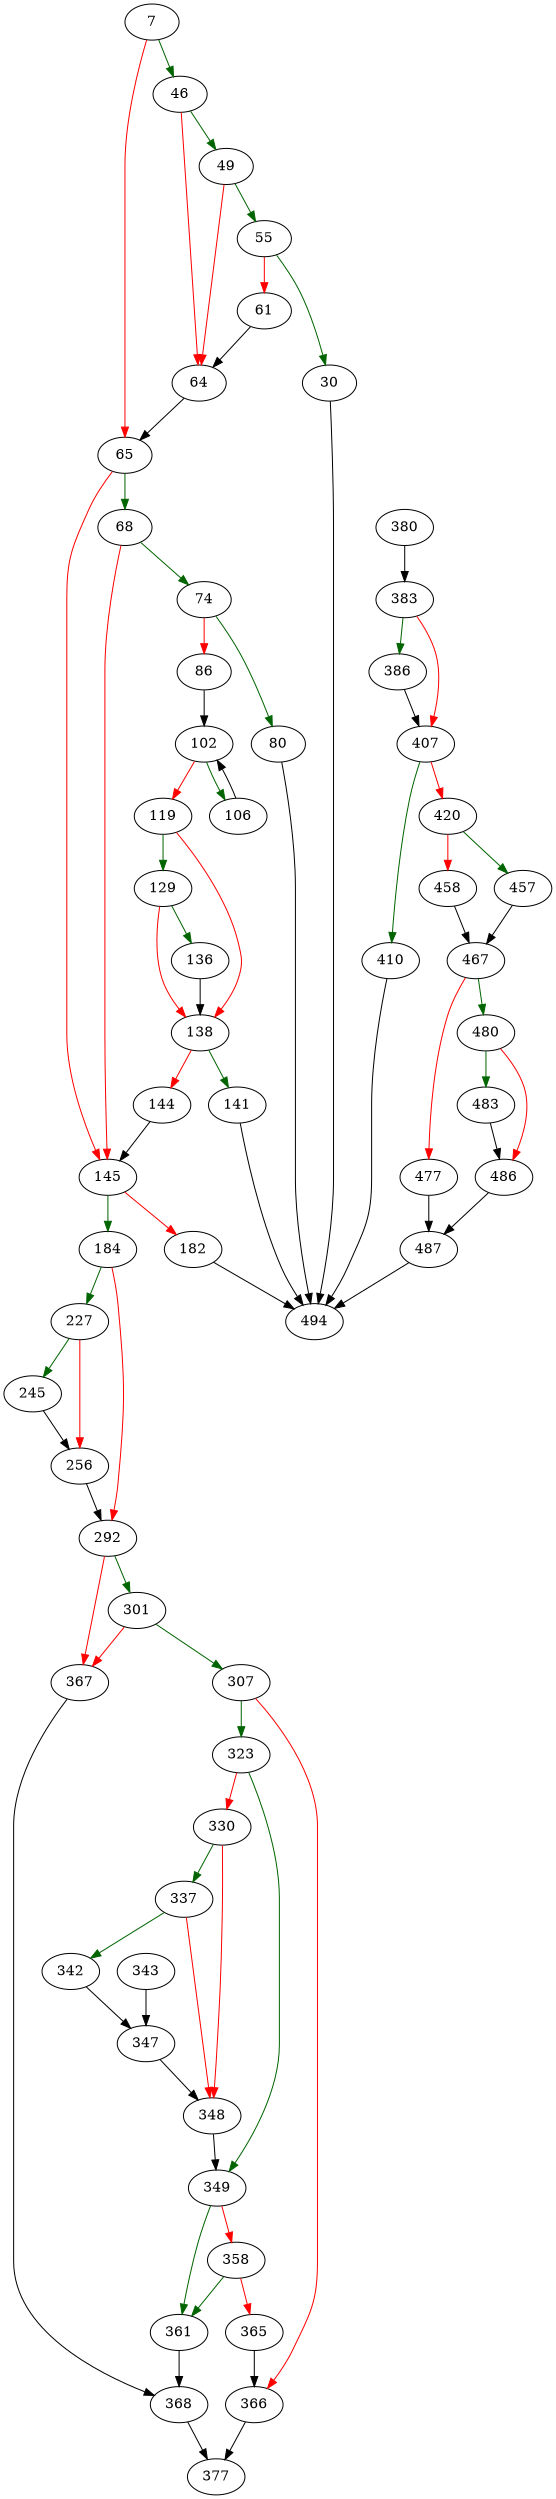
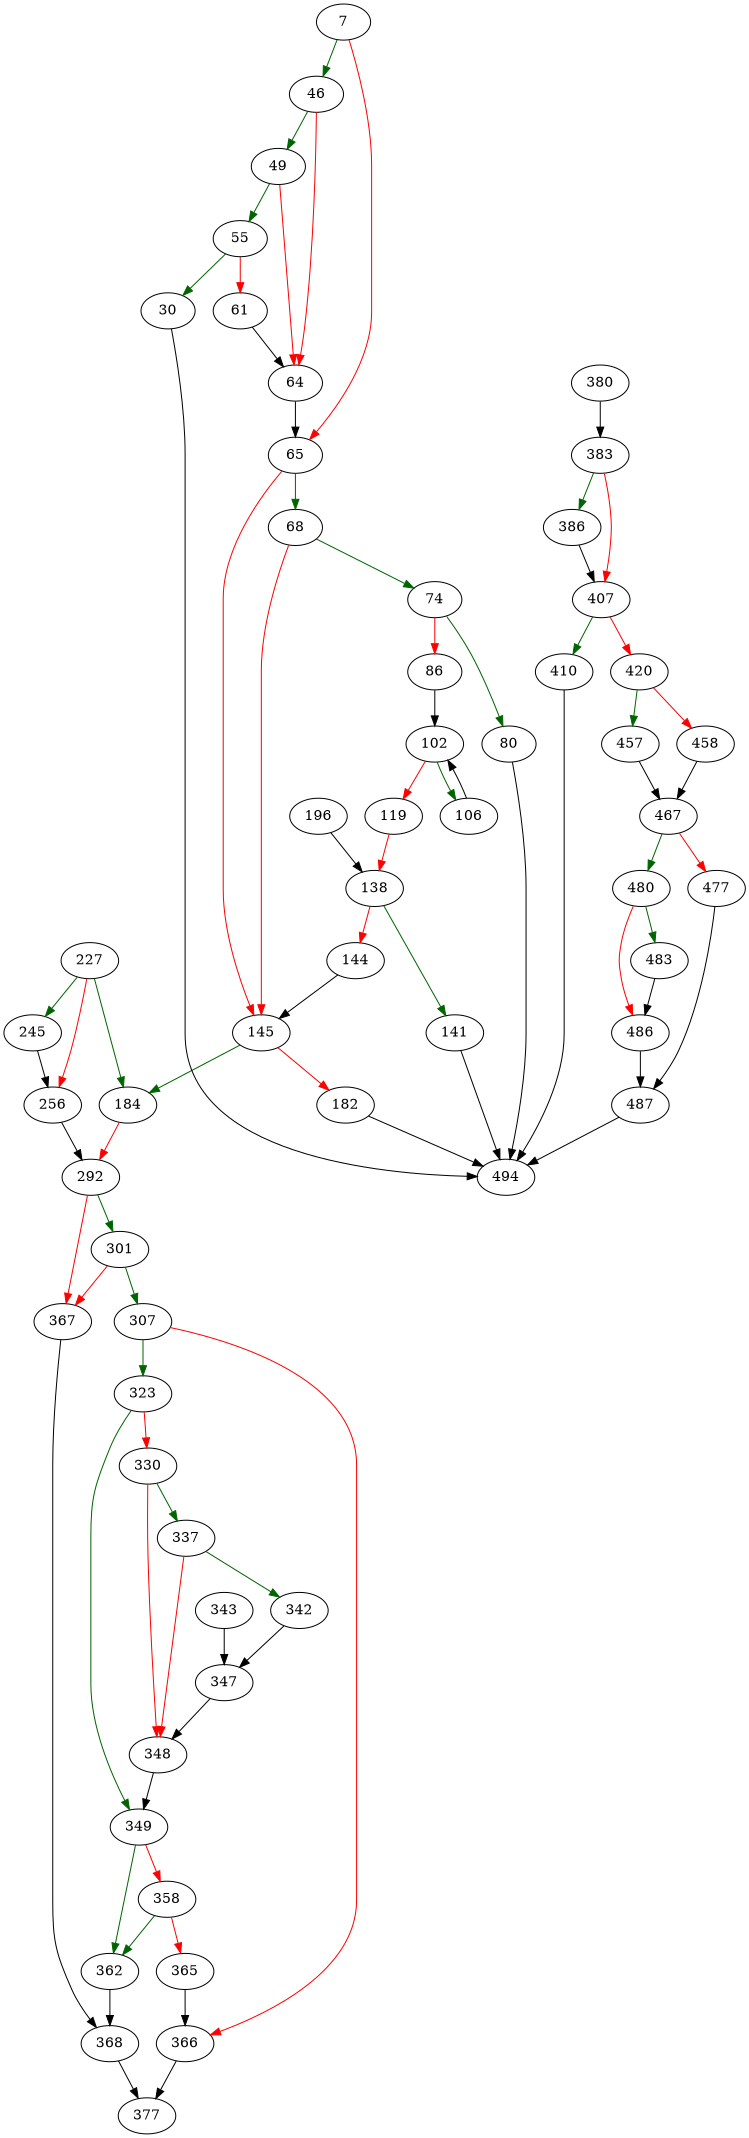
(163, 888) -> none
(200, 961) -> (318, 816)
(96, 1281) -> (108, 1028)
(179, 2332) -> (110, 1971)
